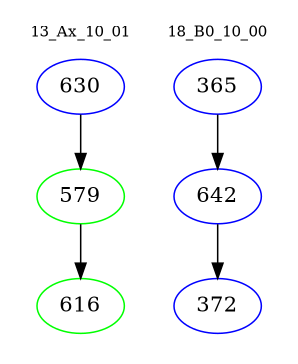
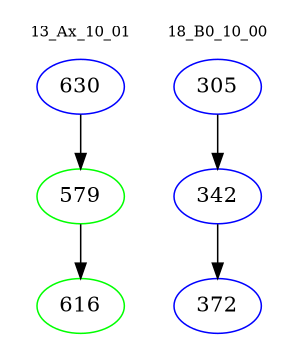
(218, 87) -> (218, 87)
(218, 196) -> (218, 196)
